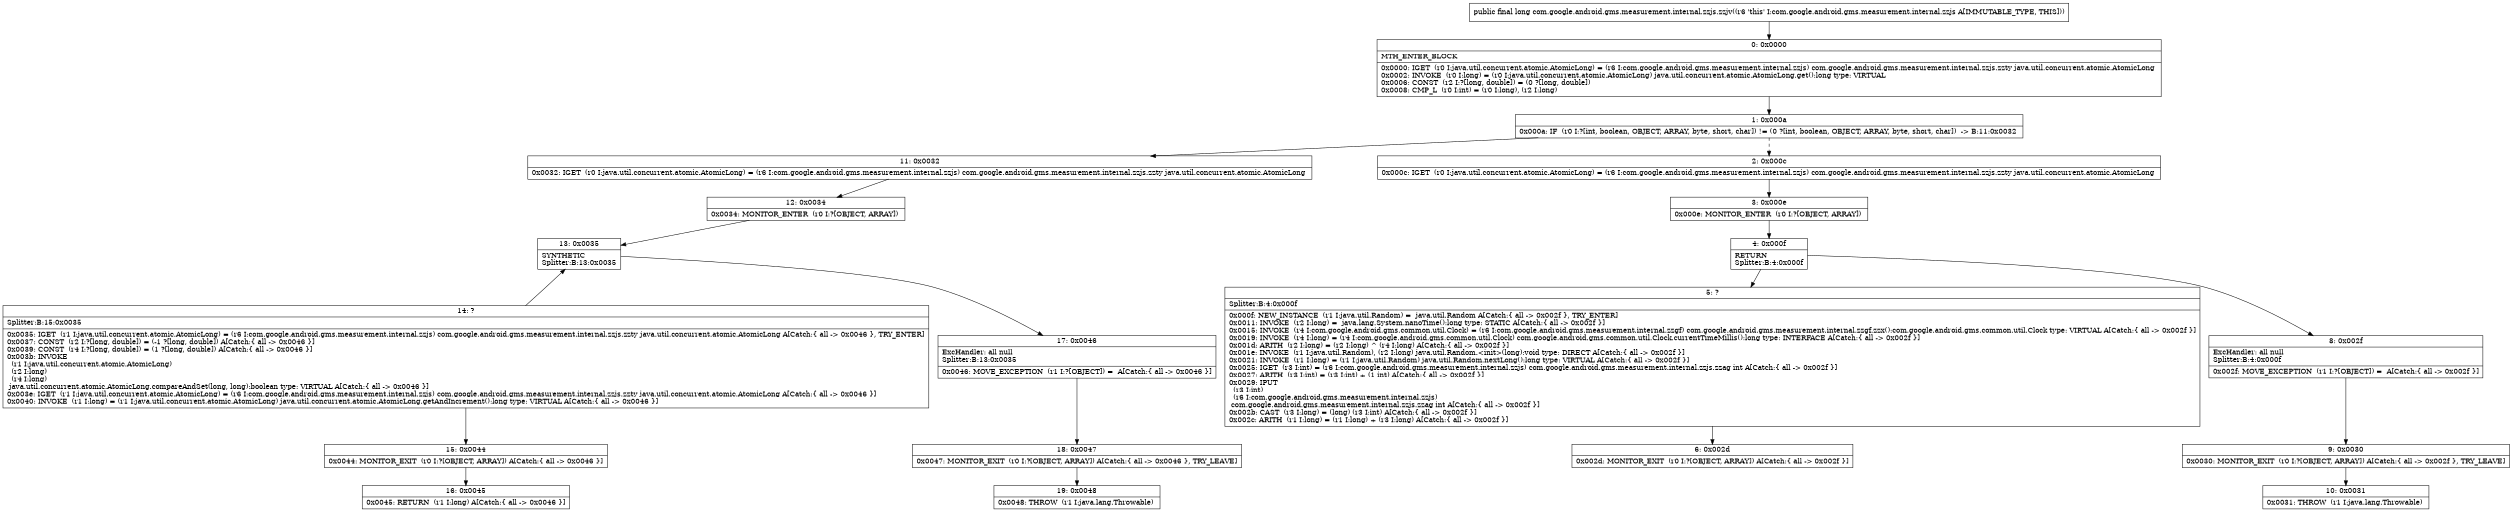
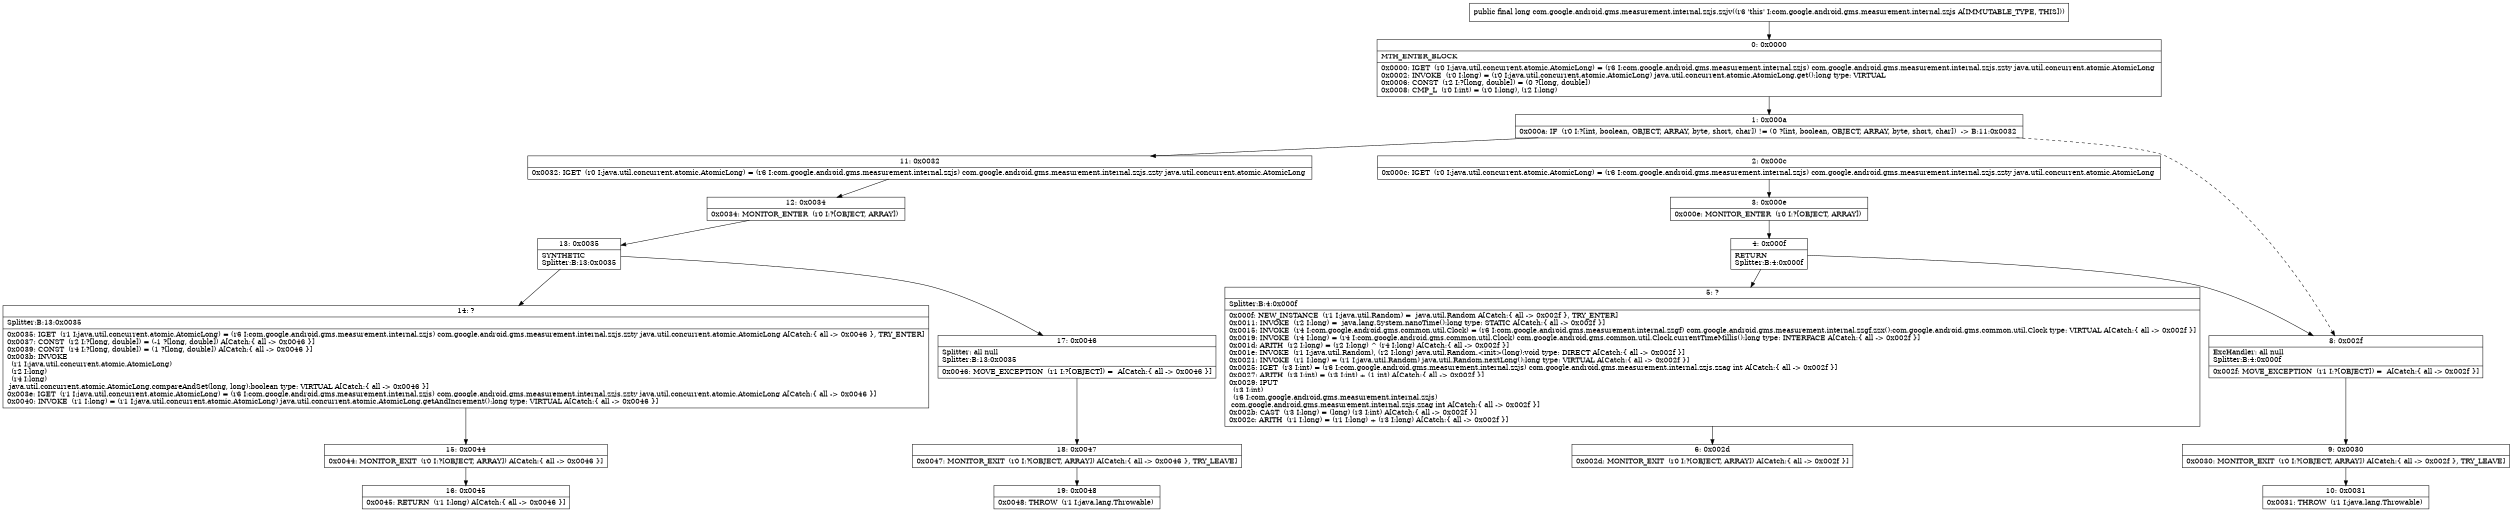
(1769, 144) -> (2205, 181)
(544, 289) -> (541, 286)
(45, 323) -> (45, 323)
(977, 353) -> (970, 353)
